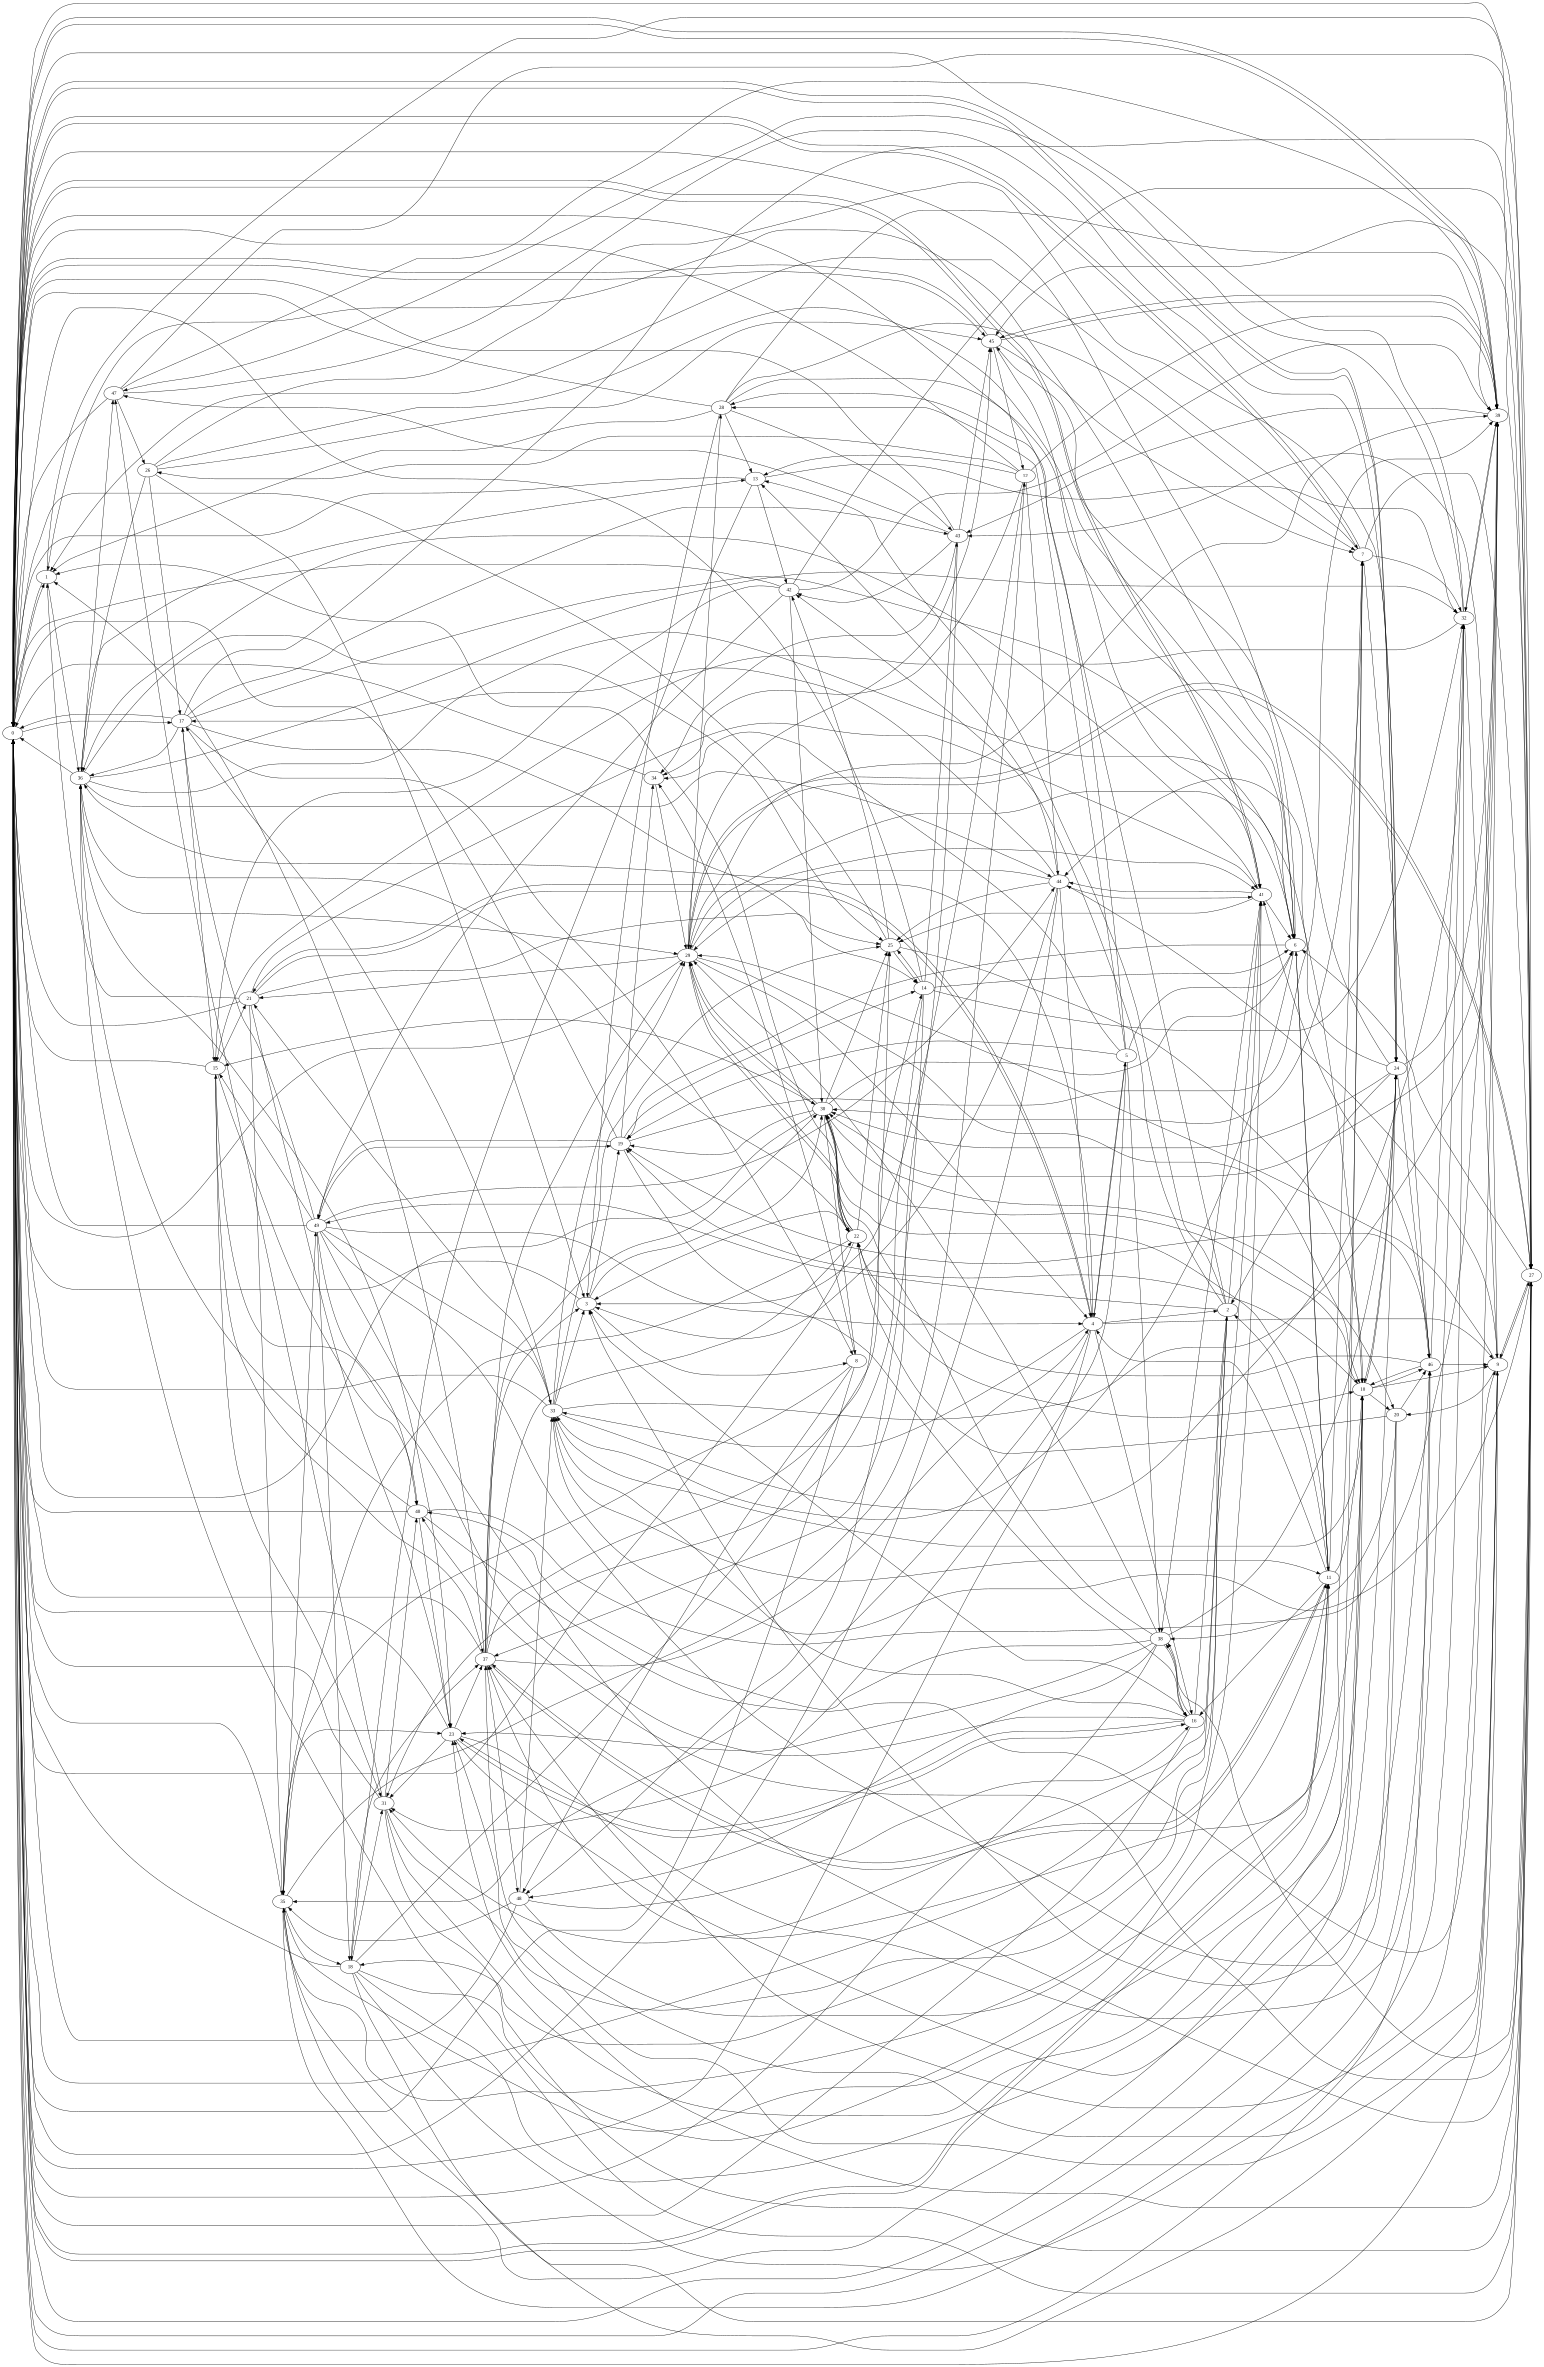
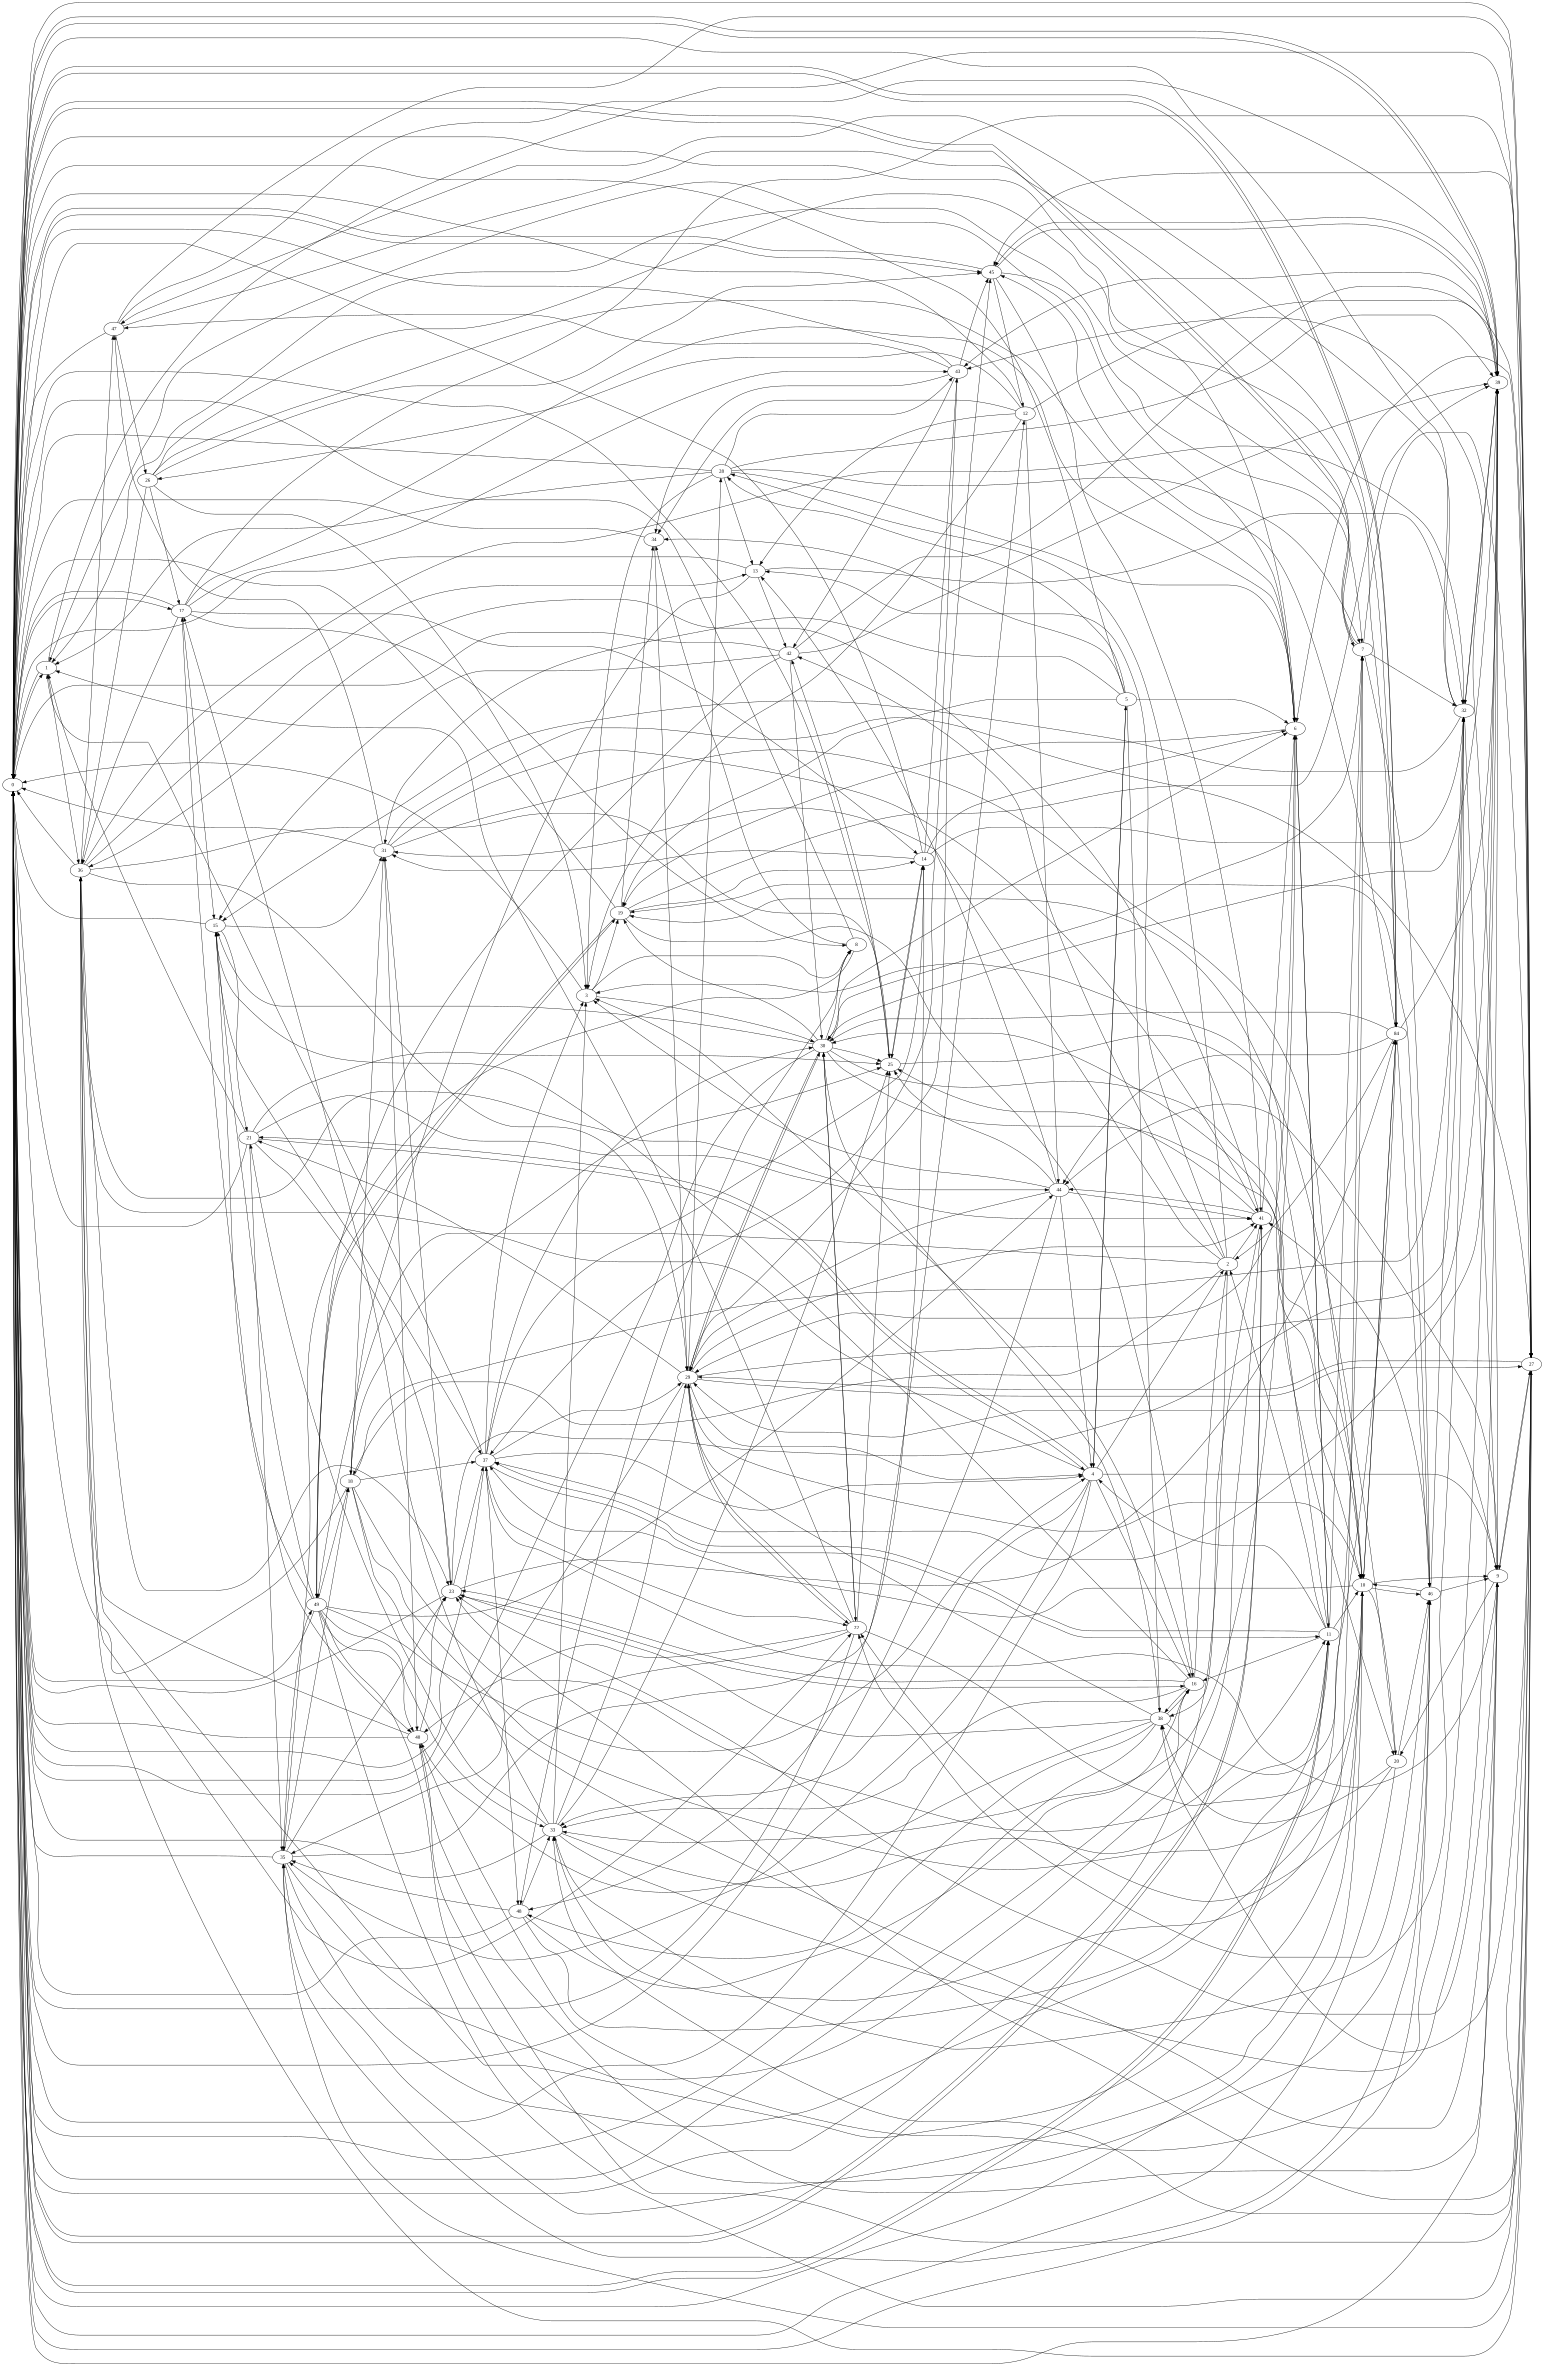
(682, 671) -> none
(1396, 1068) -> (1396, 1034)
(730, 1237) -> (626, 1653)
